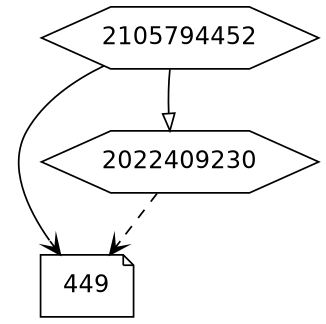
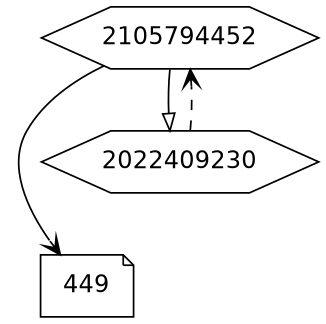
(139, 217) -> (192, 109)
